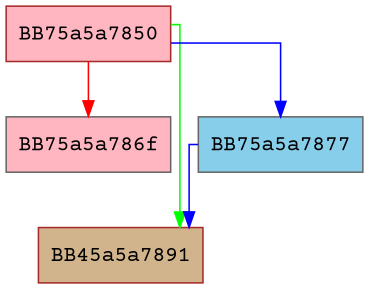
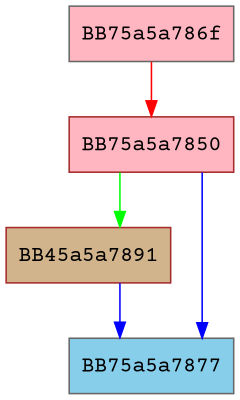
(88, 81) -> (151, 81)
(189, 174) -> (120, 303)
